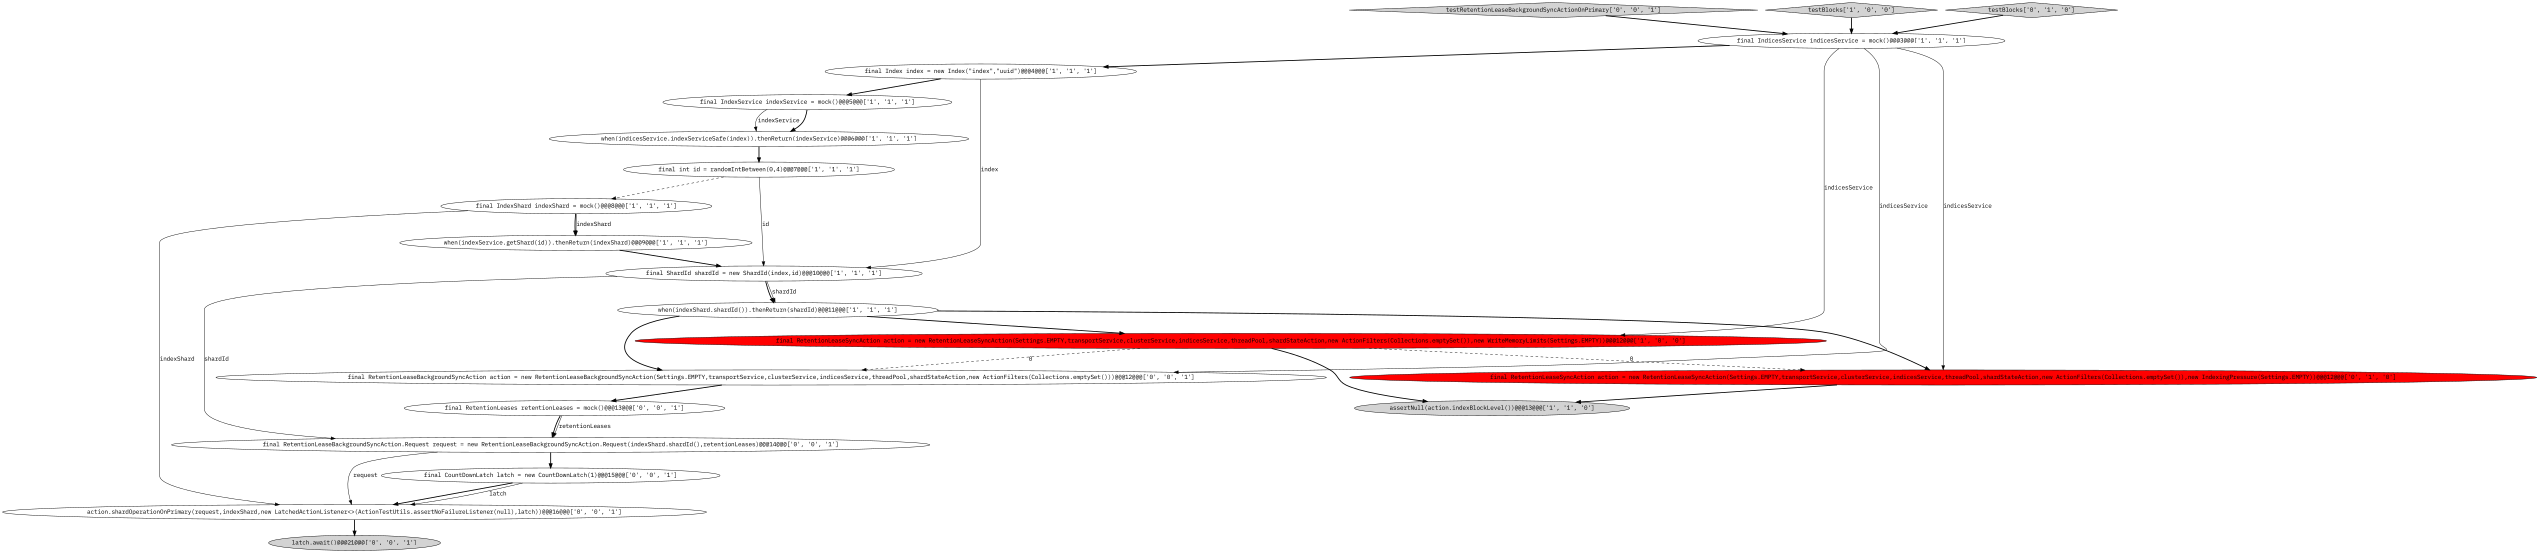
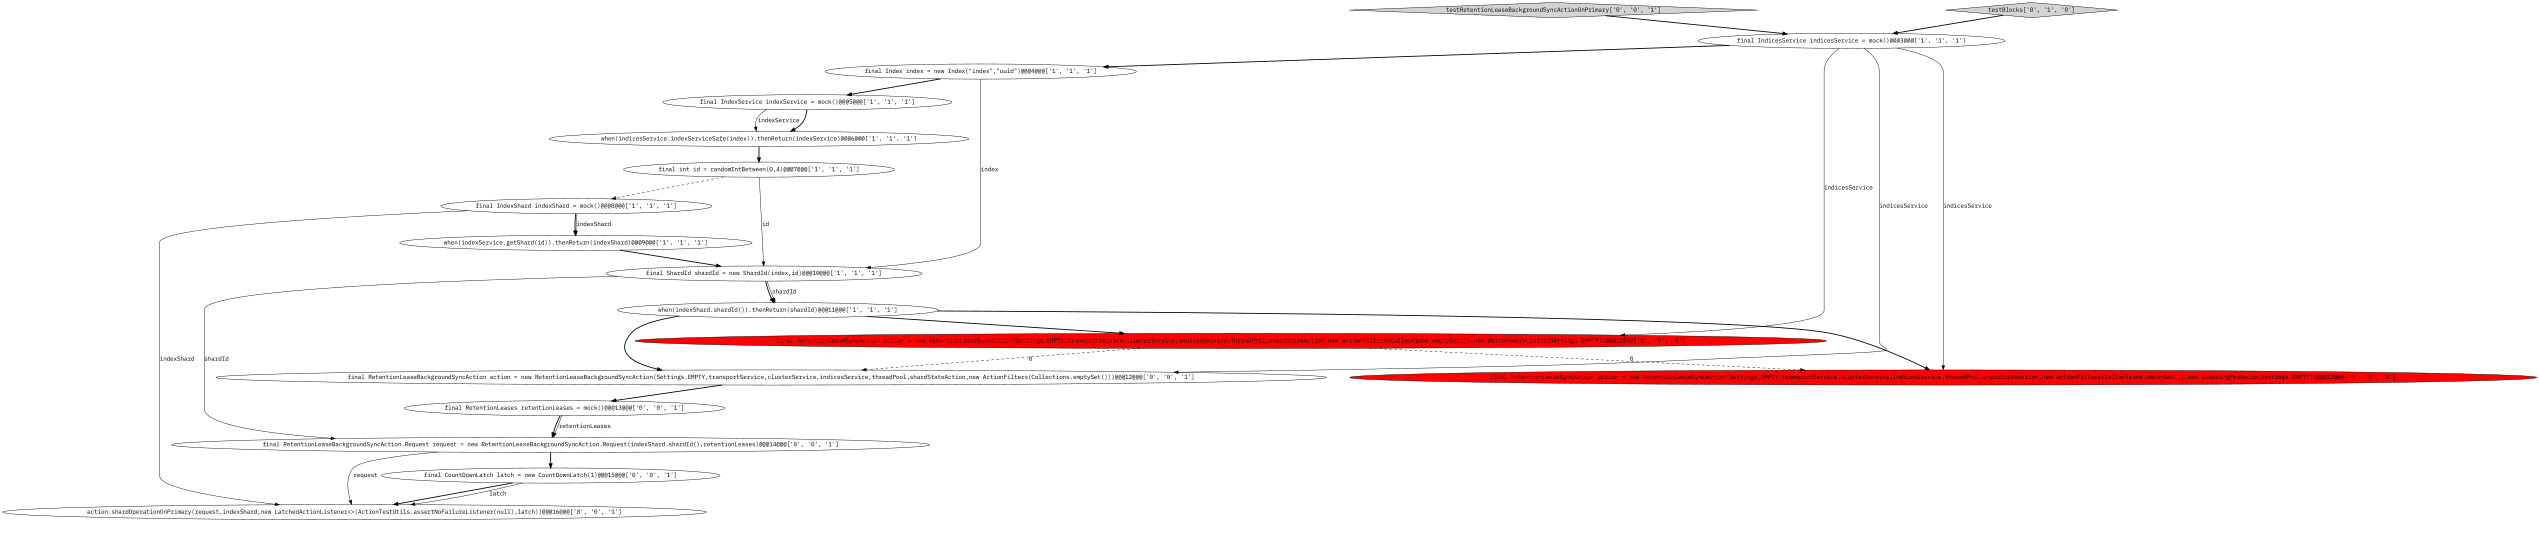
(1851, 10) -> none
(1492, 408) -> none
(355, 543) -> none
